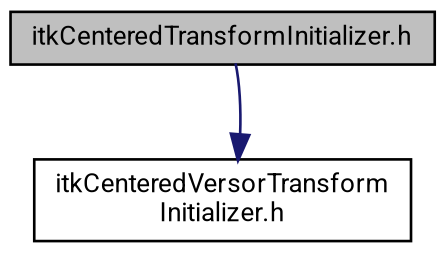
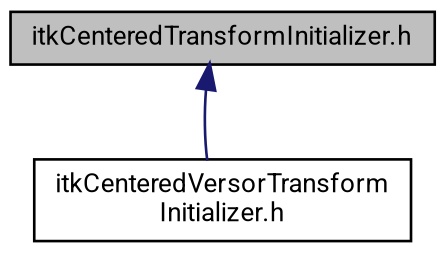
(240, 98) -> (205, 125)
